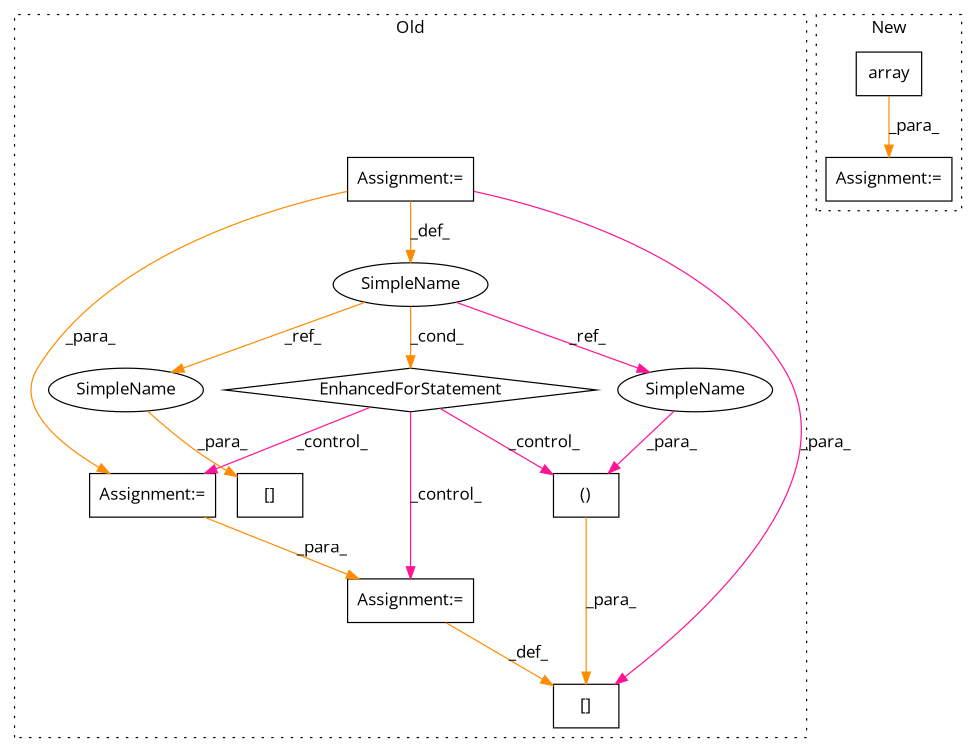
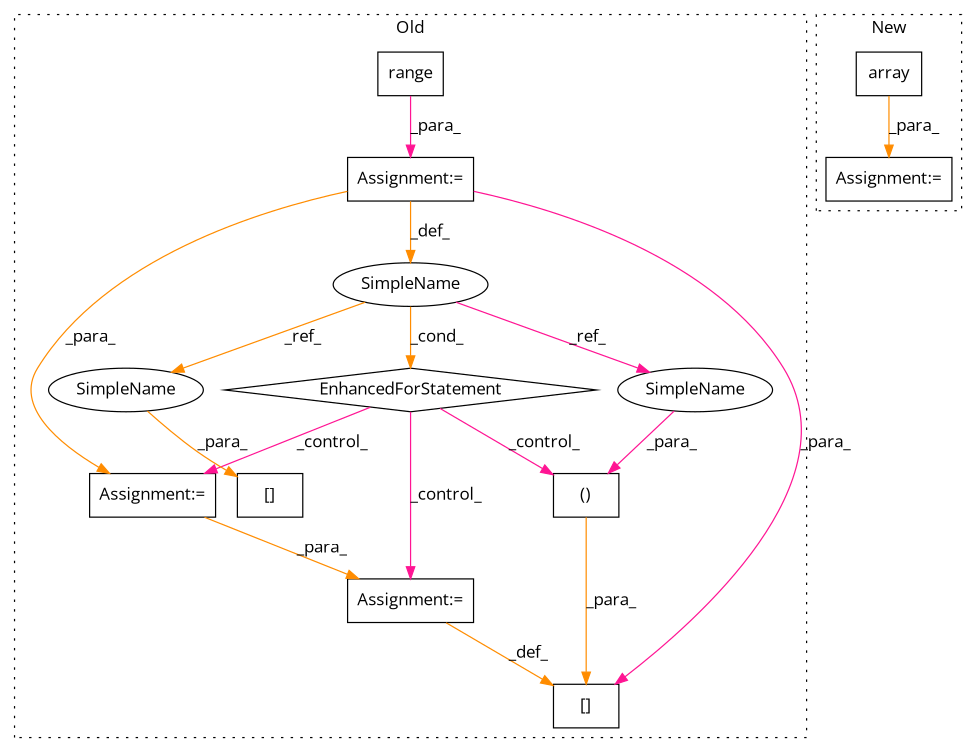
none -> (411, 74)
